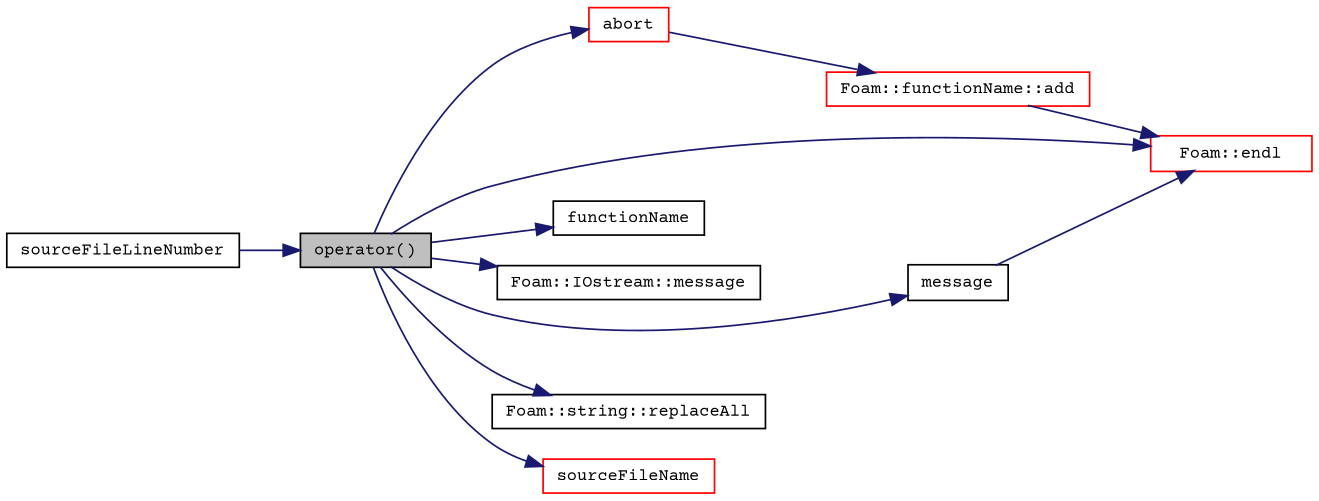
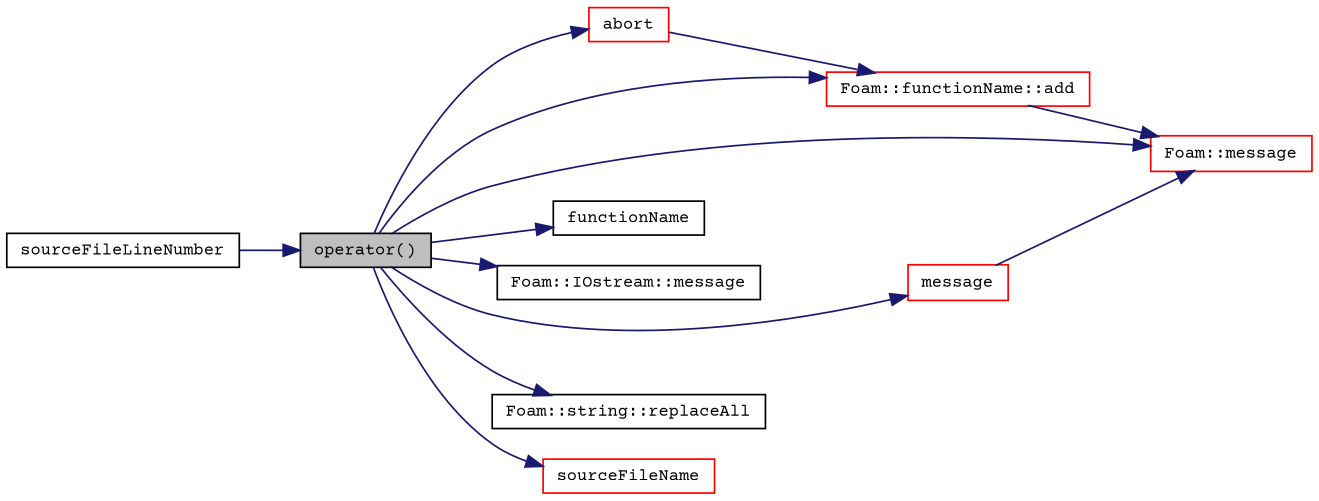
none -> (571, 102)
(1231, 154) -> (1231, 154)
(958, 283) -> (958, 283)
